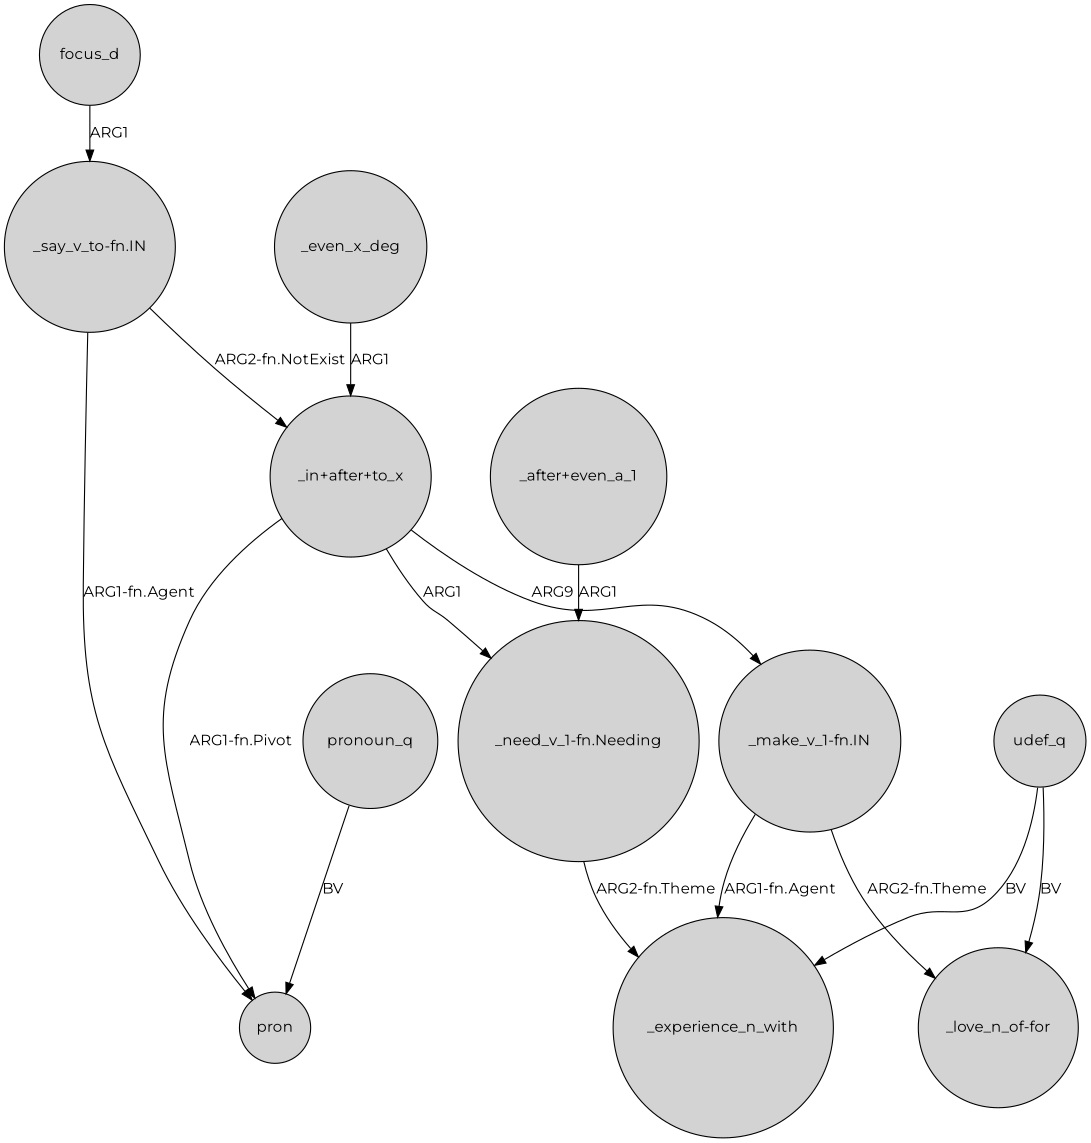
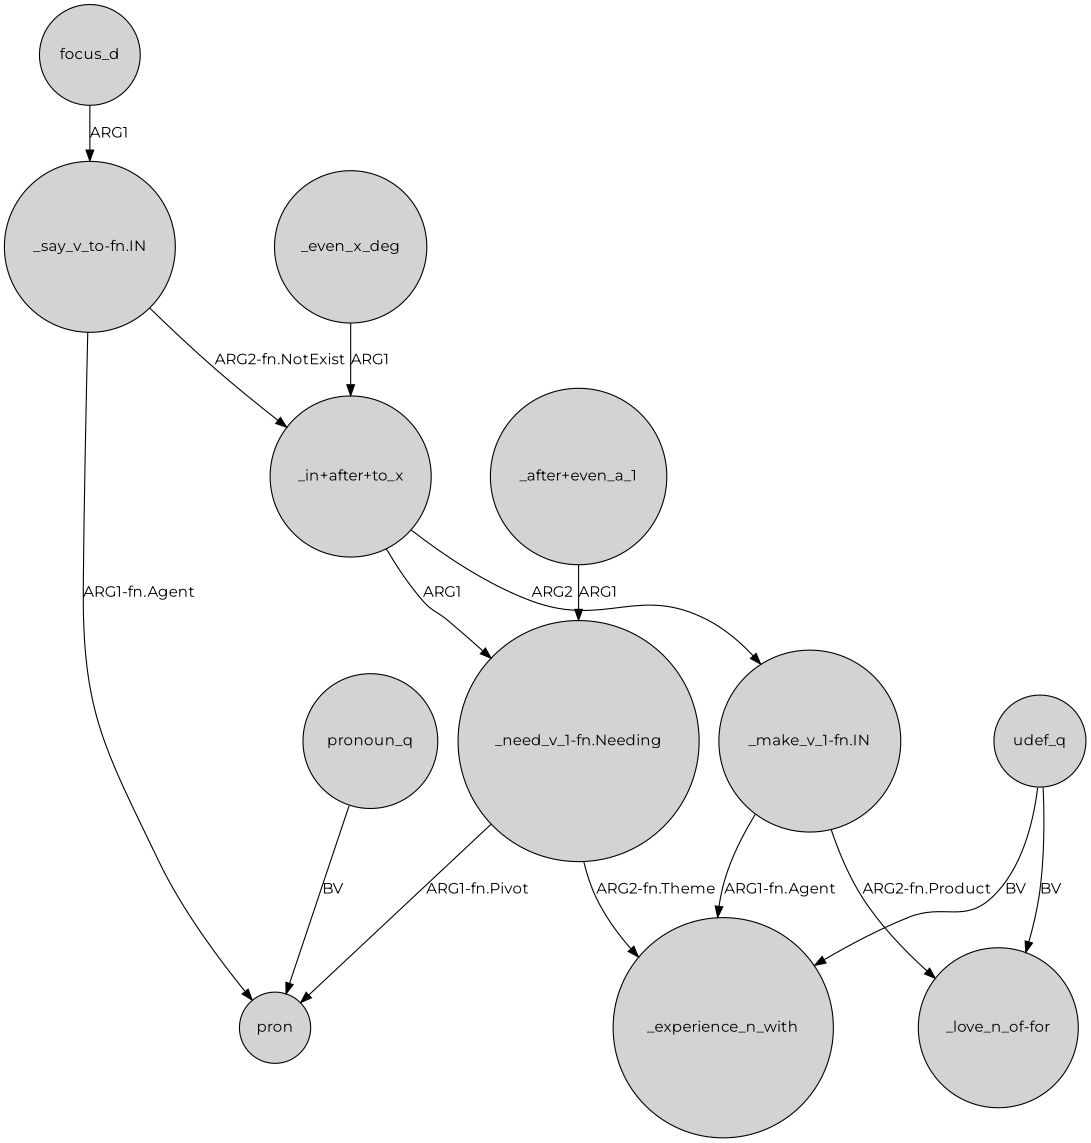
(553, 593) -> (553, 593)
(164, 741) -> (400, 909)
(927, 889) -> (927, 889)
